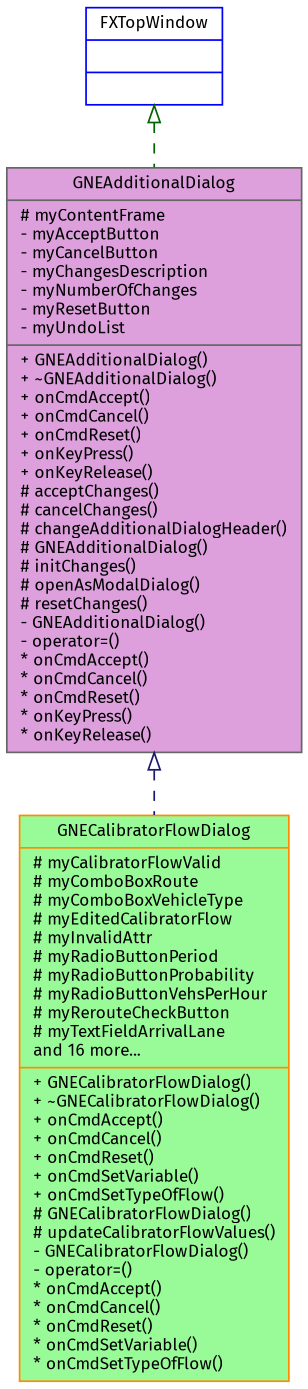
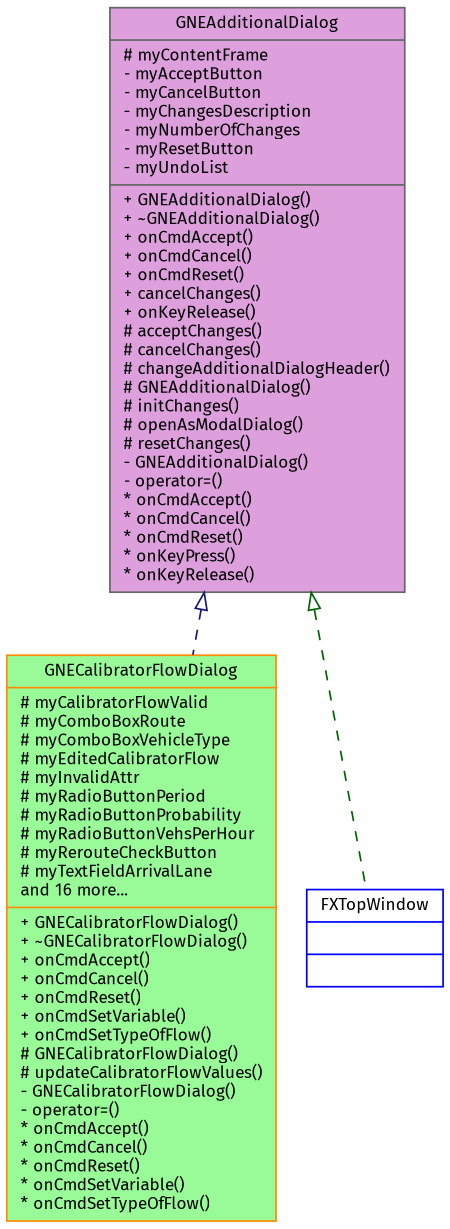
(154, 145) -> (340, 750)
(78, 454) -> (193, 294)
